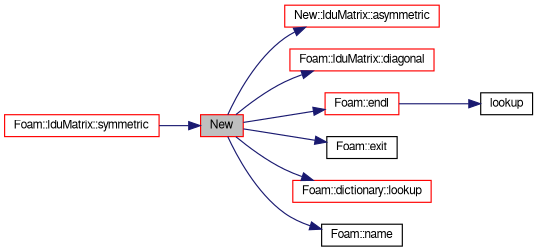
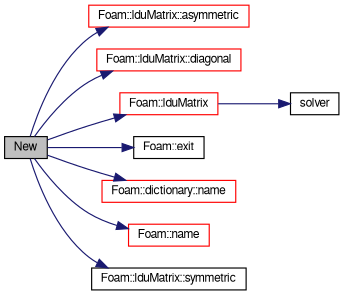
(362, 16) -> (169, 16)
(362, 104) -> (169, 104)
(507, 104) -> (315, 104)
(82, 126) -> (169, 279)
(174, 126) -> (55, 217)
(222, 126) -> (26, 148)
(362, 191) -> (169, 191)
(362, 235) -> (169, 235)
